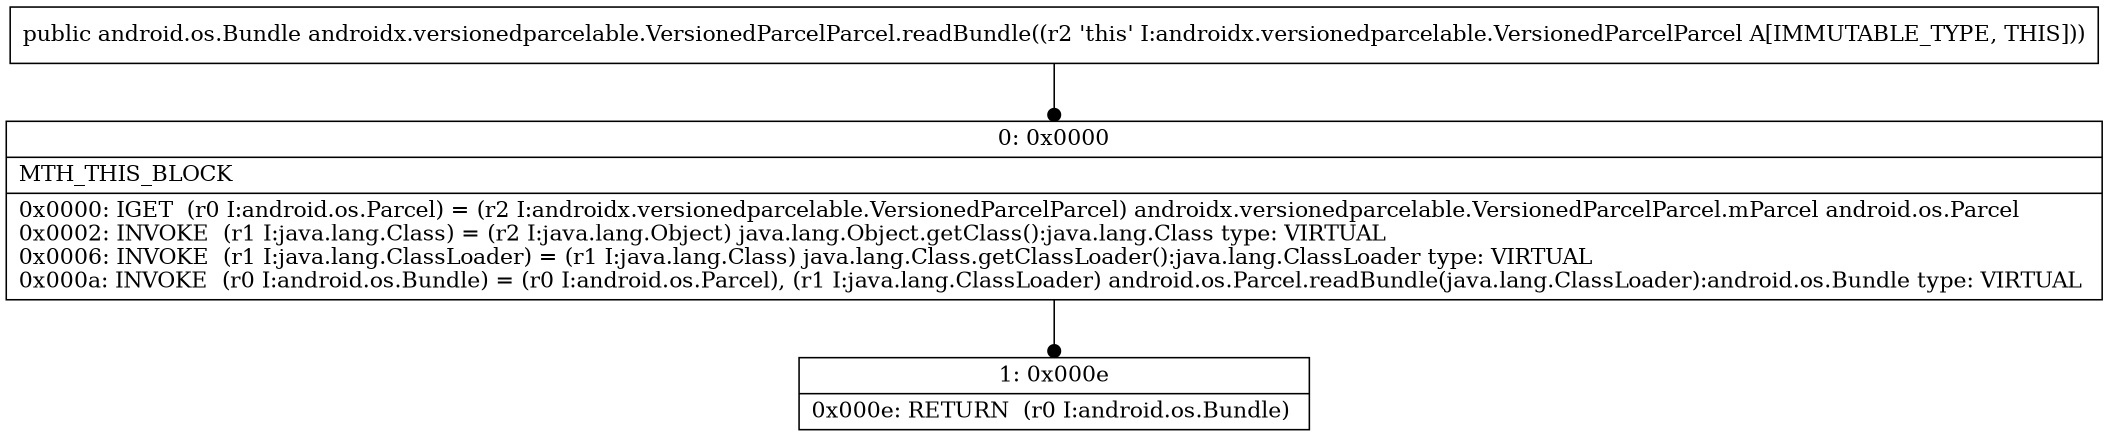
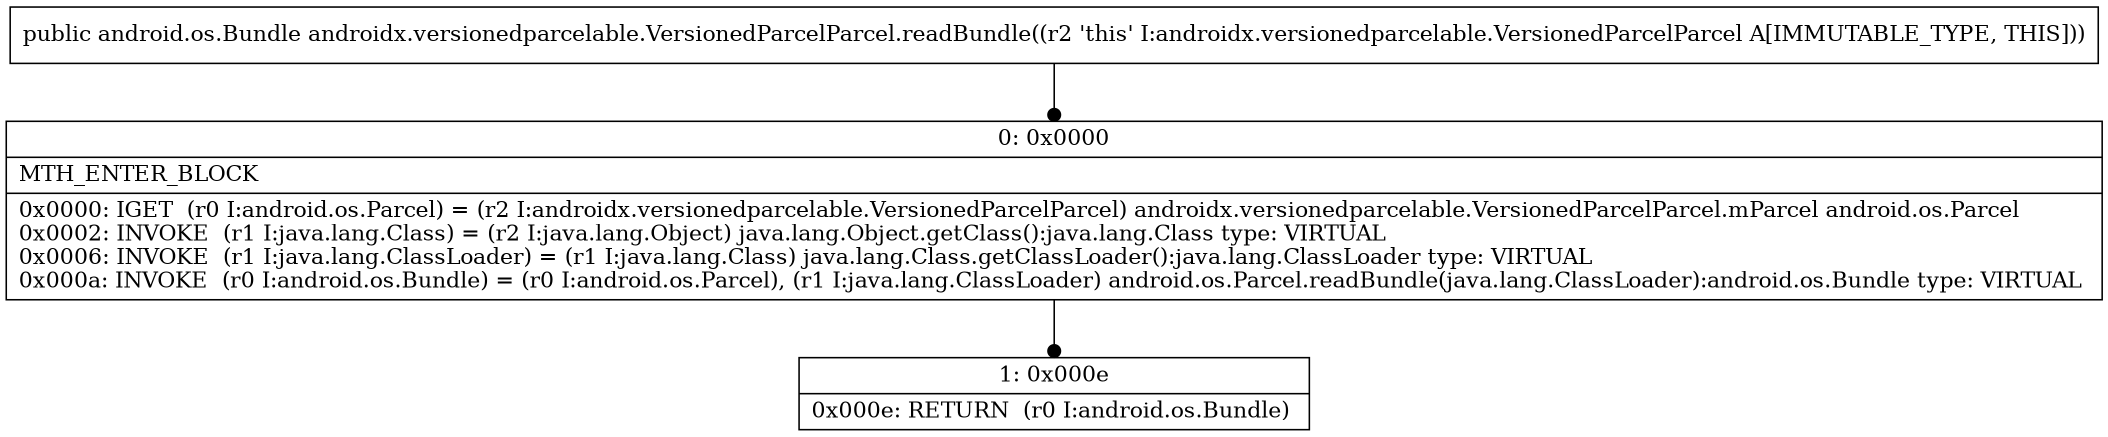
(126, 175) -> (139, 175)
